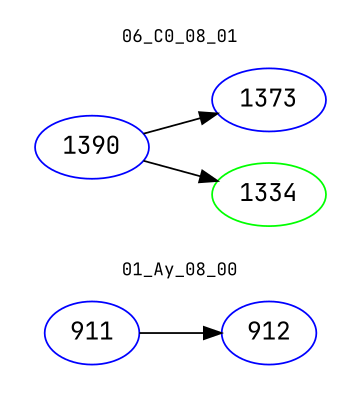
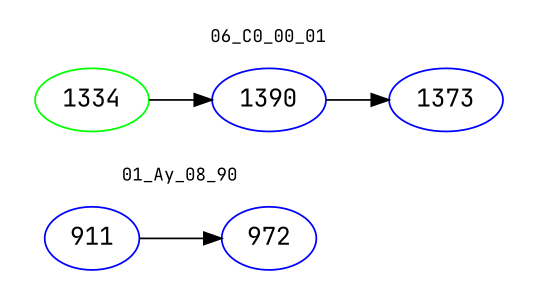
(181, 38) -> (269, 38)
(172, 169) -> (172, 100)
(181, 271) -> (181, 176)
(269, 333) -> (269, 238)
